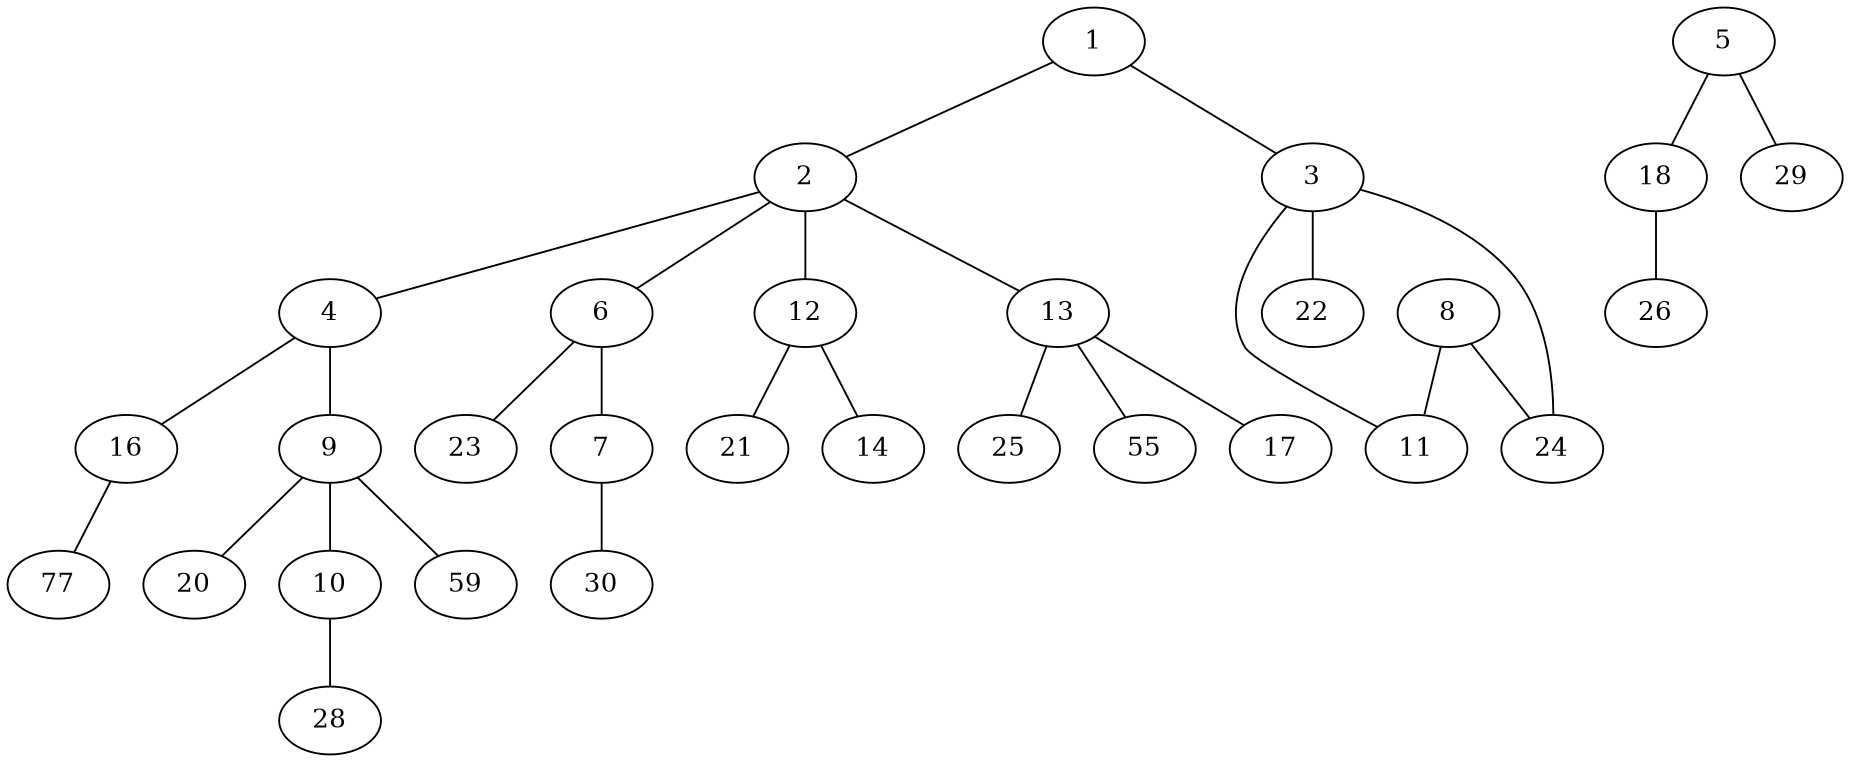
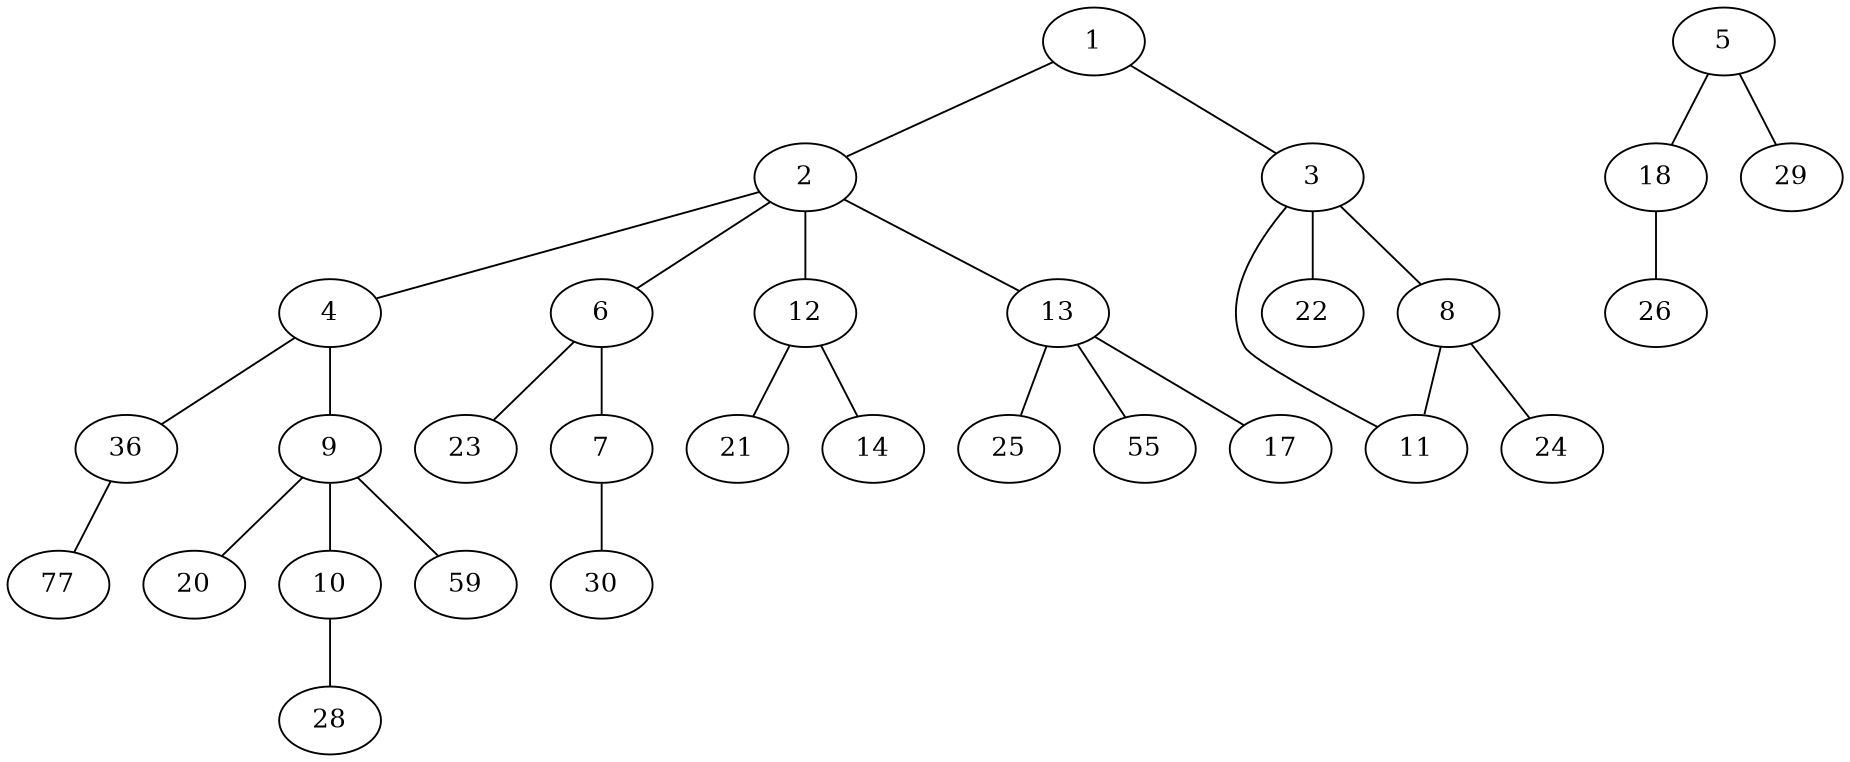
(1503, 264) -> (1380, 245)
(126, 449) -> (126, 449)
